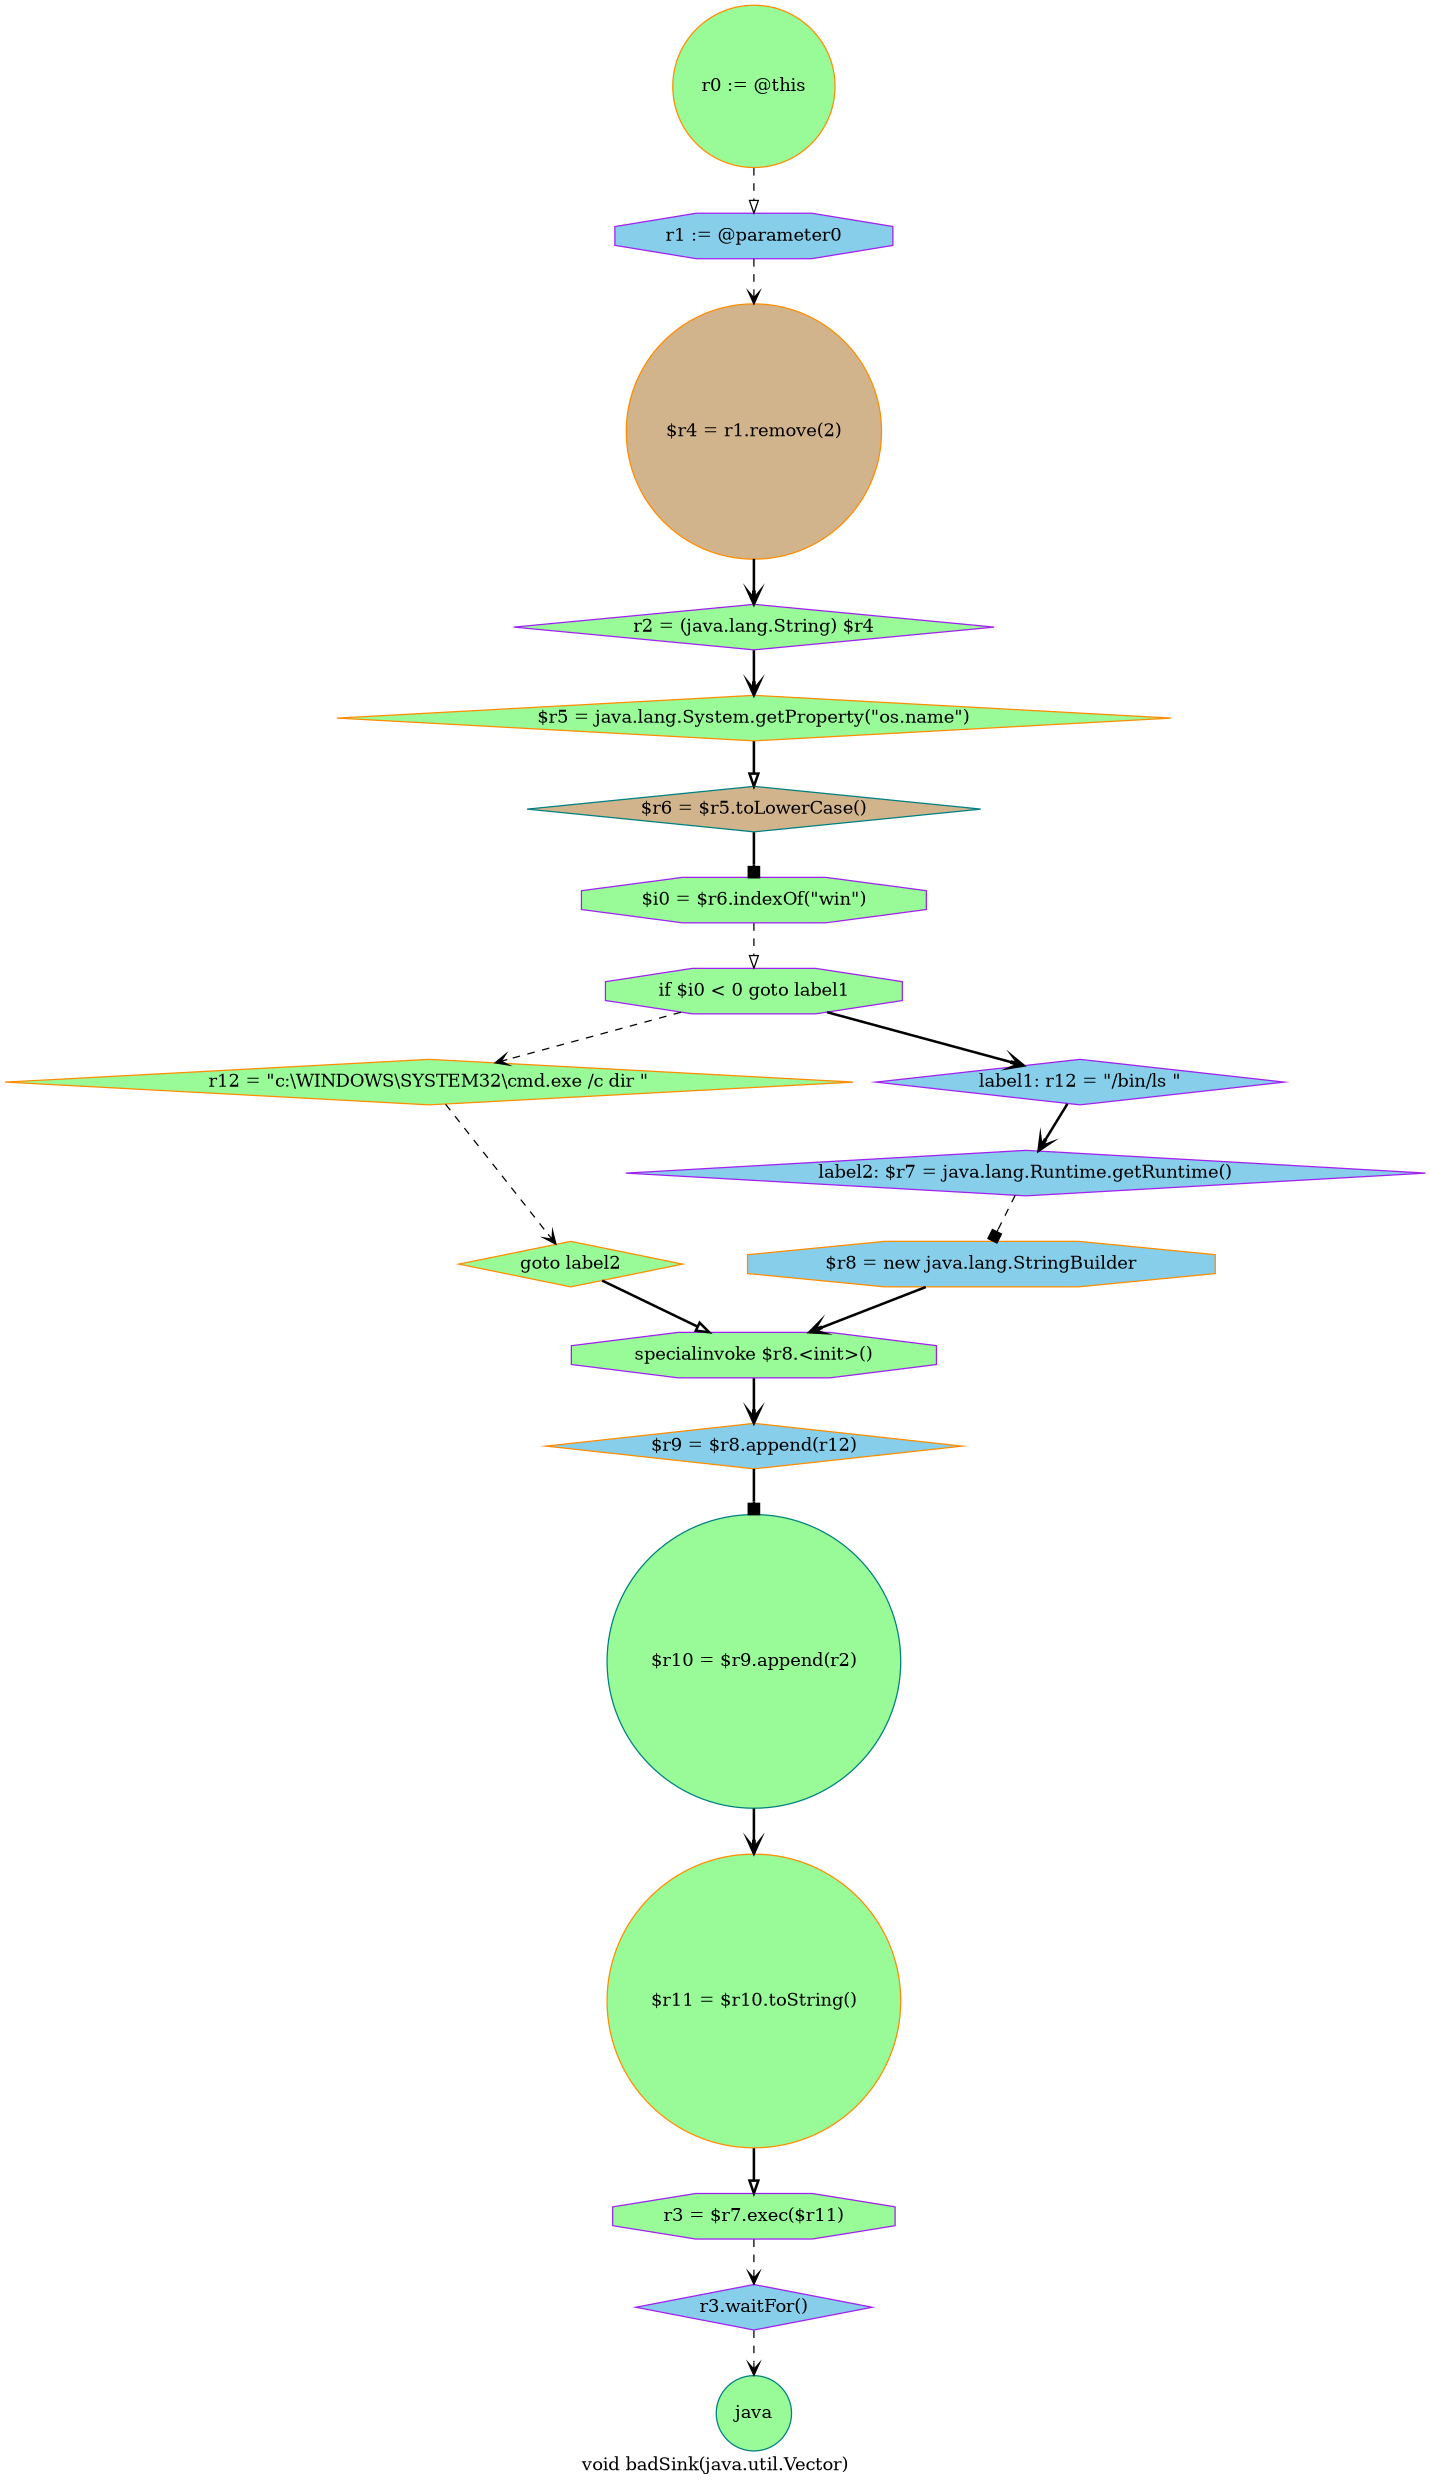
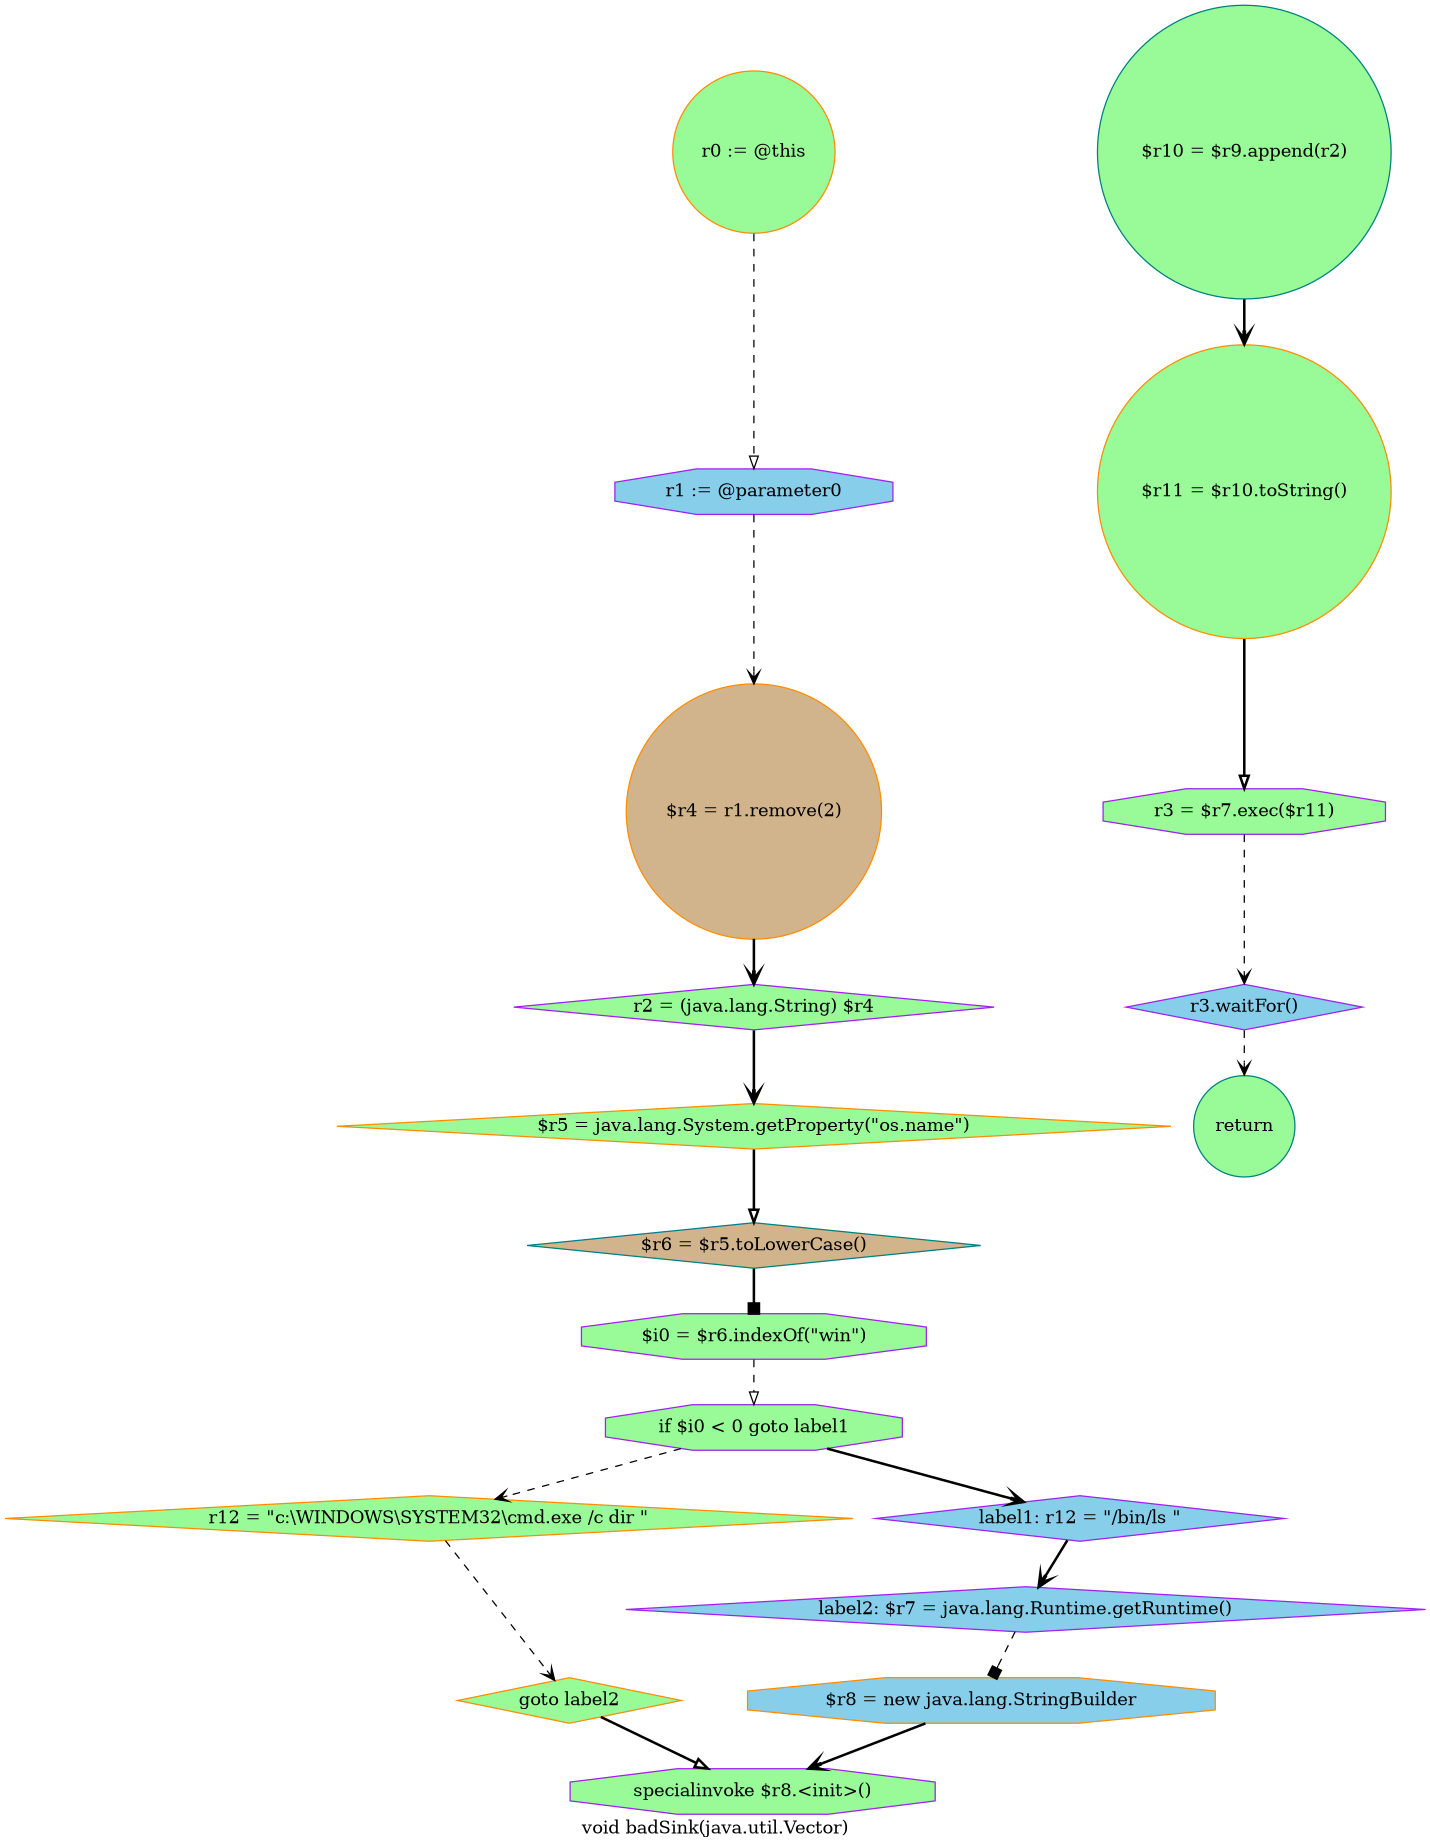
(754, 1446) -> none
(754, 2413) -> (1244, 1126)
